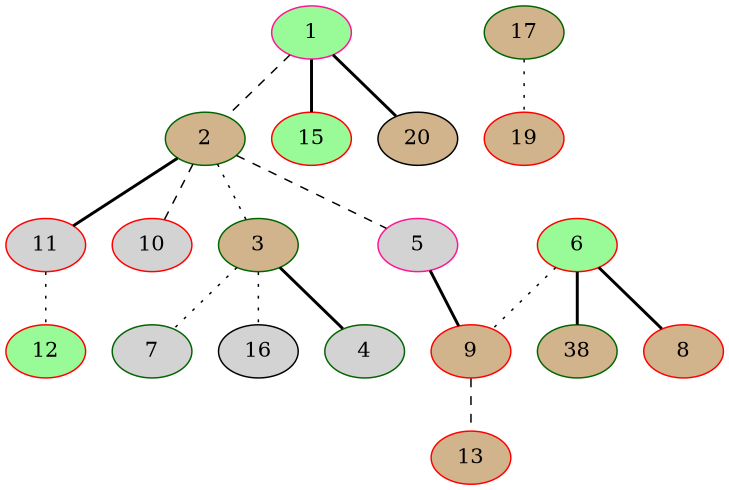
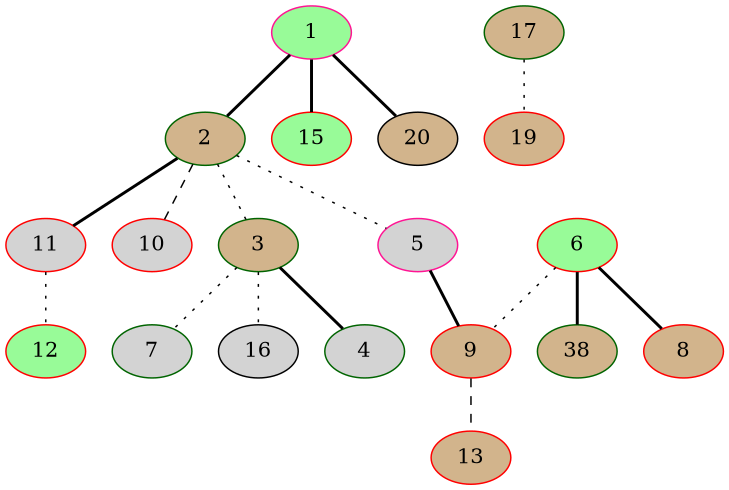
(259, 85) -> (259, 85)
(311, 192) -> (311, 192)
